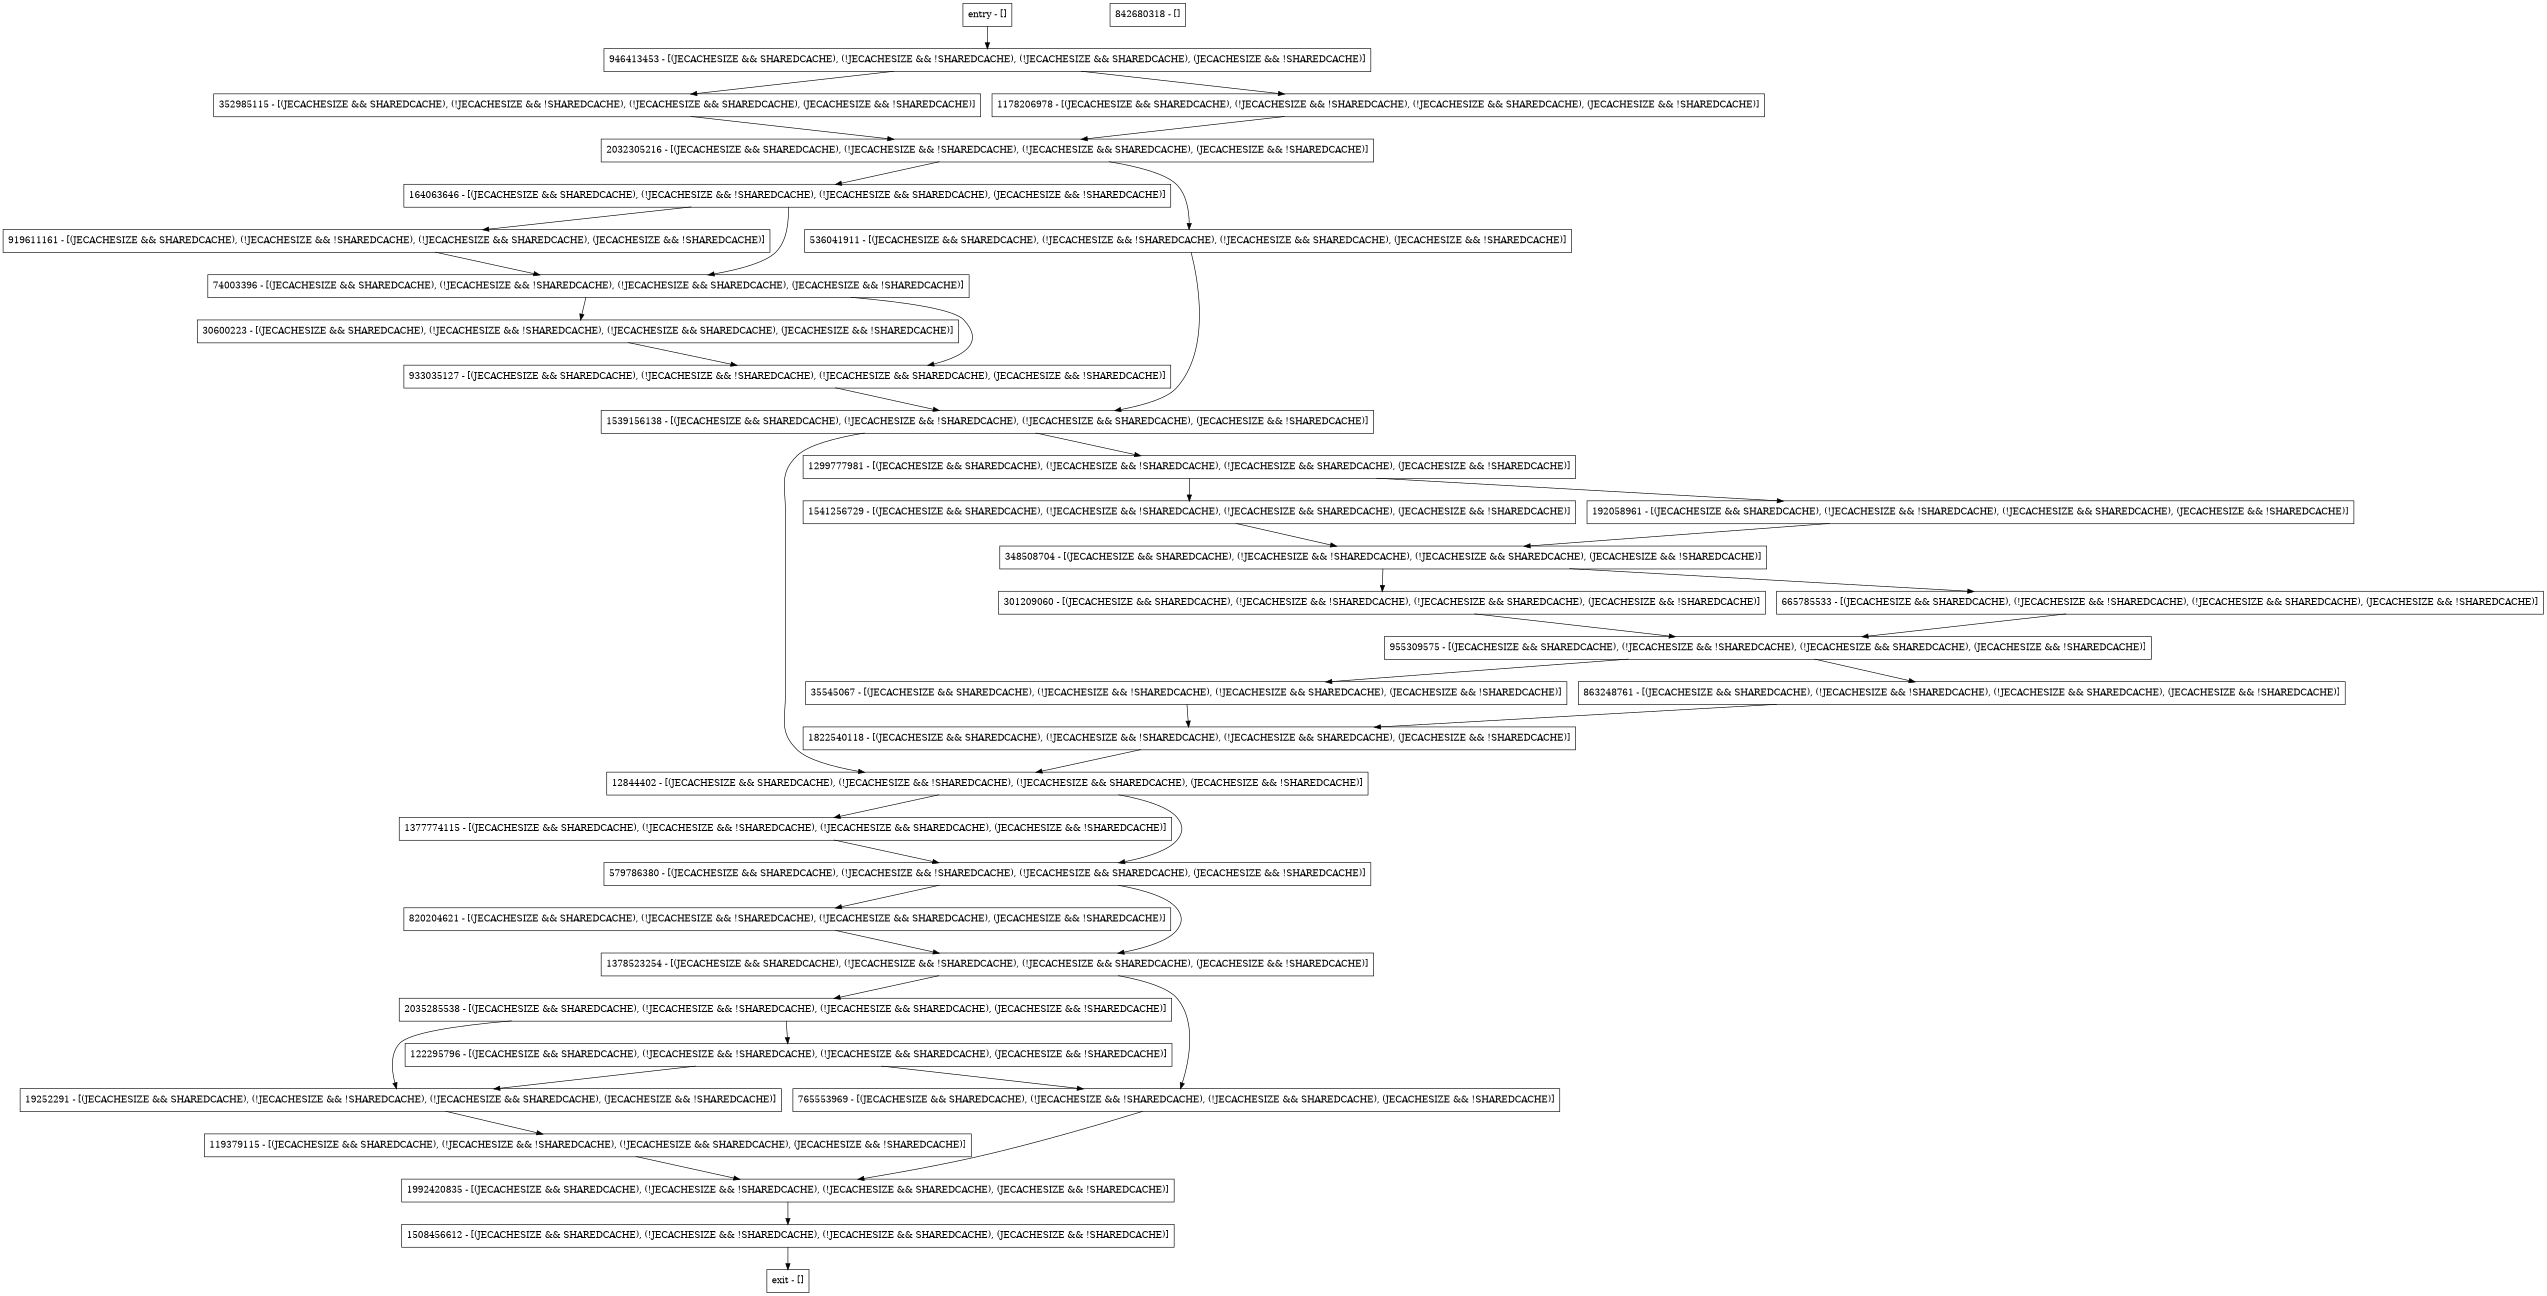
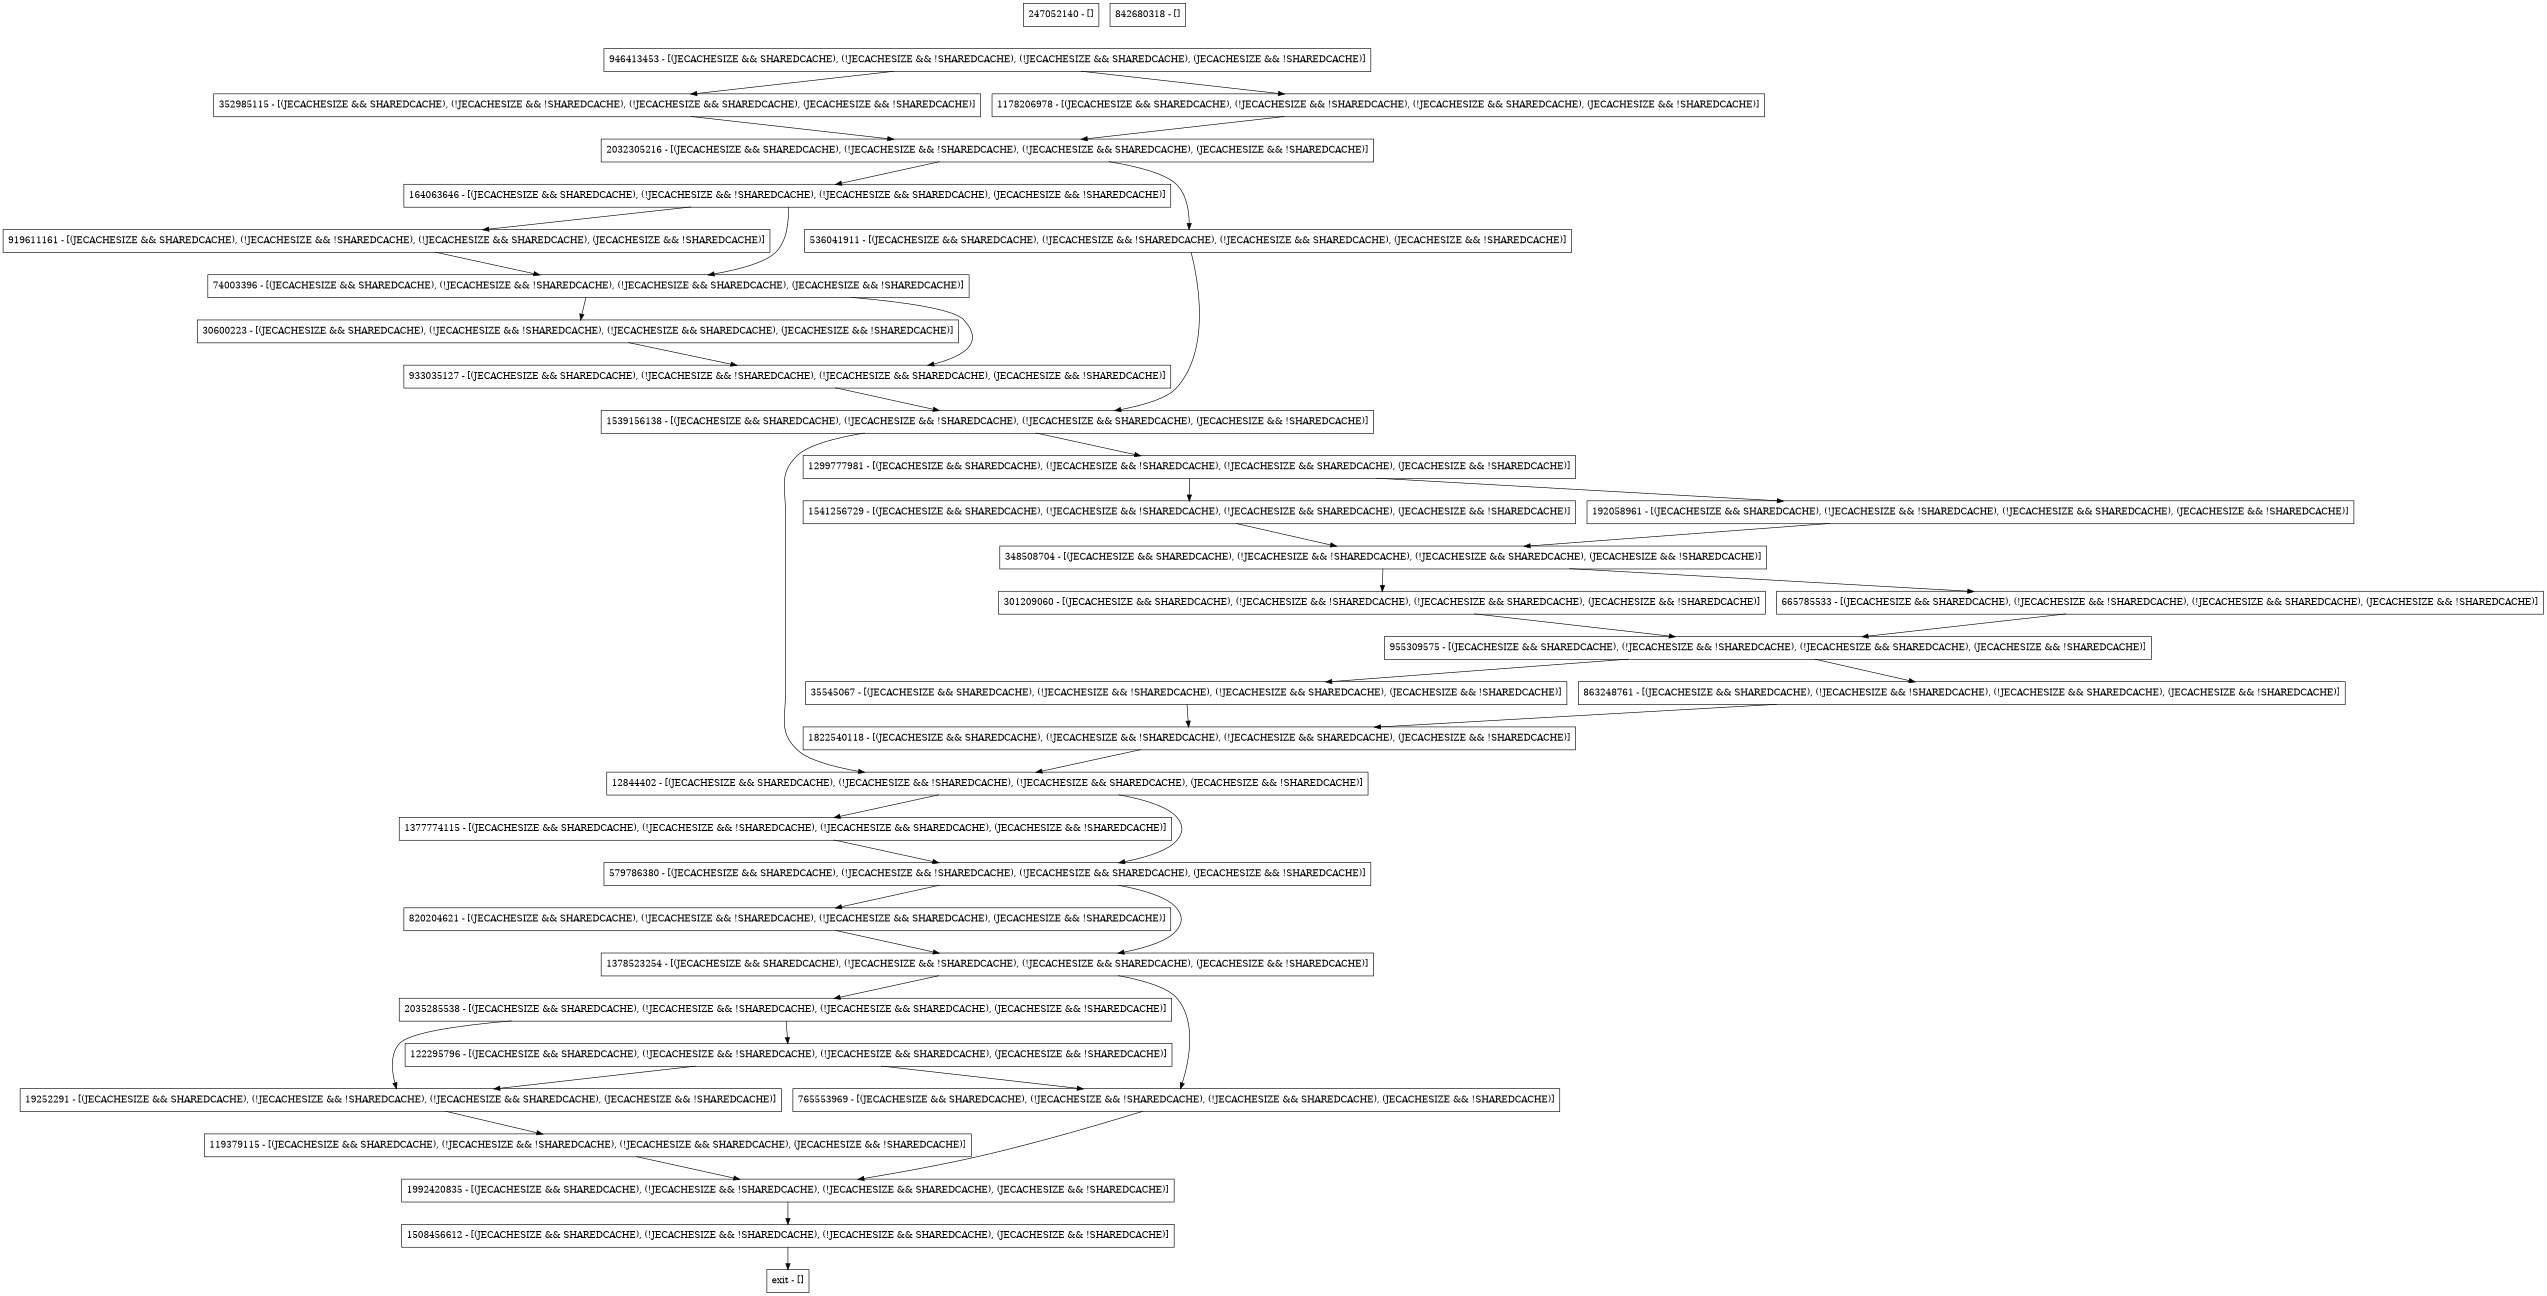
(987, 15) -> none
none -> (1061, 15)
